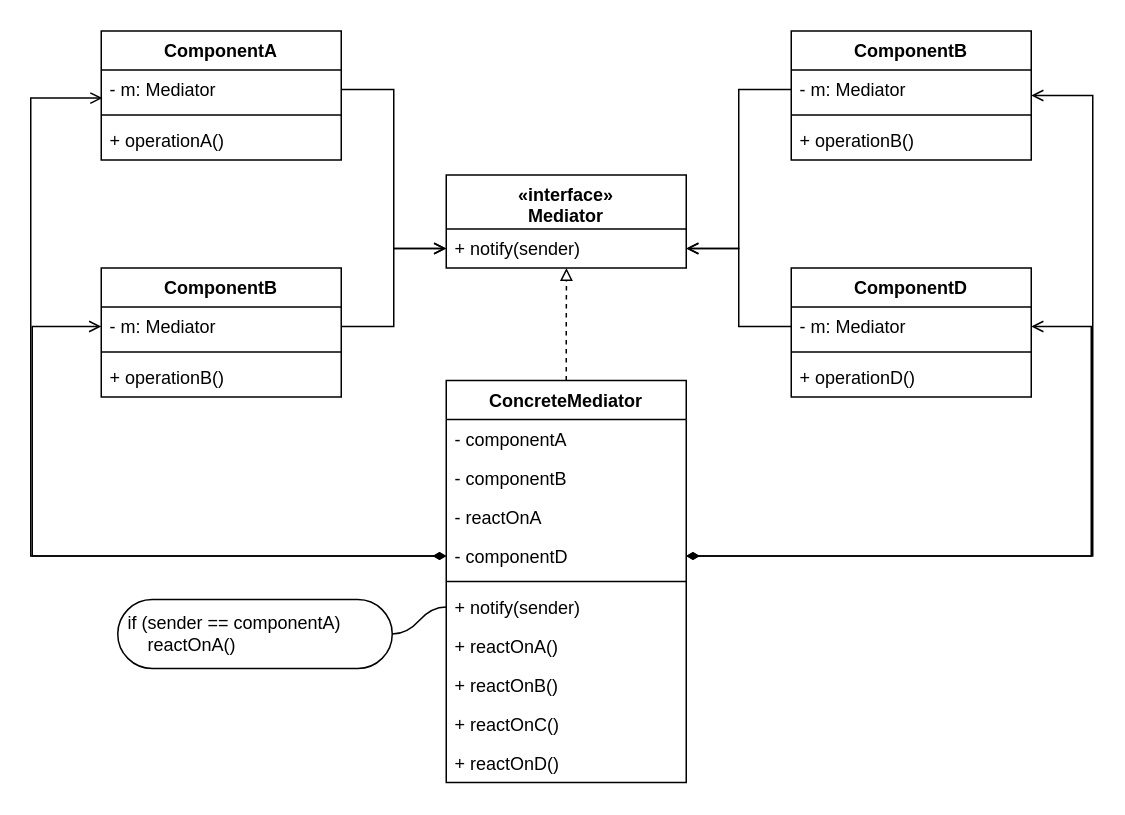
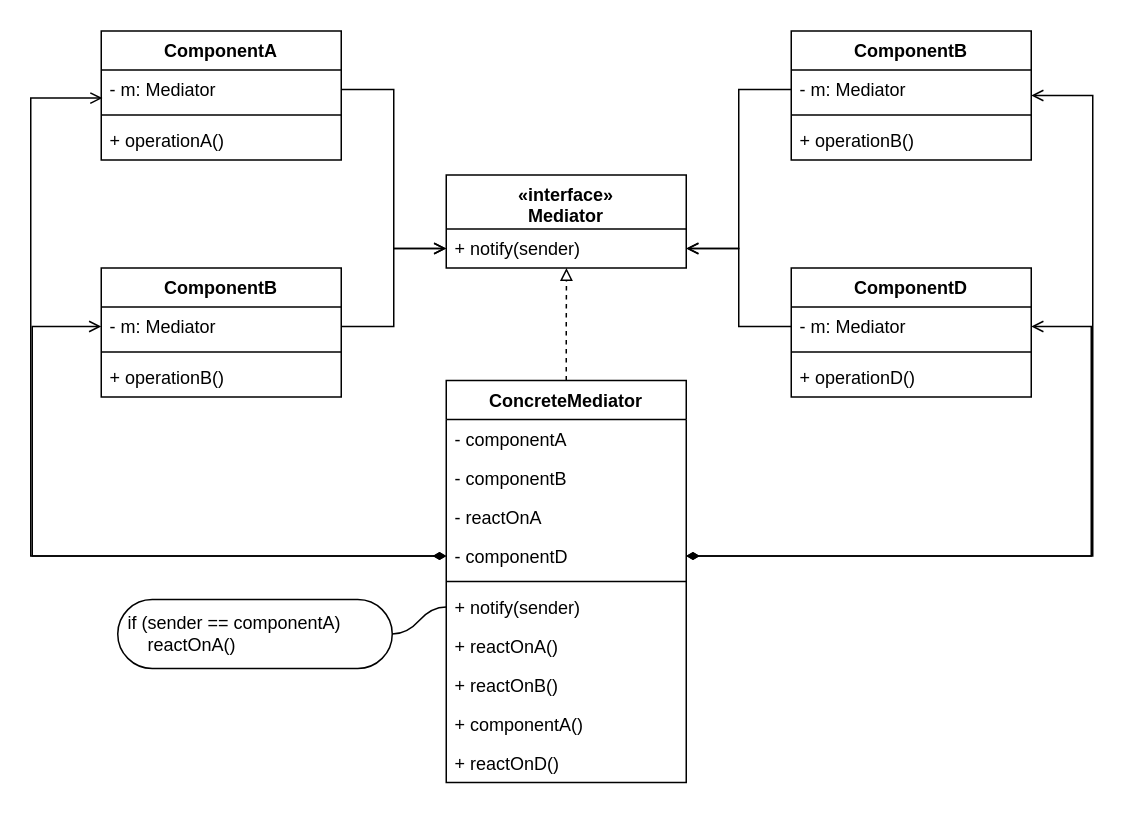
(513, 725) -> (523, 725)
